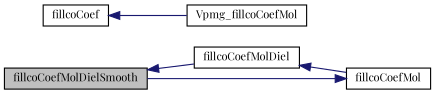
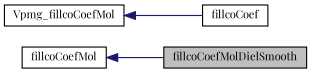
(153, 15) -> (169, 15)
(247, 58) -> none
